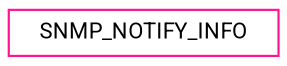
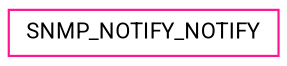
(144, 33) -> (144, 33)
